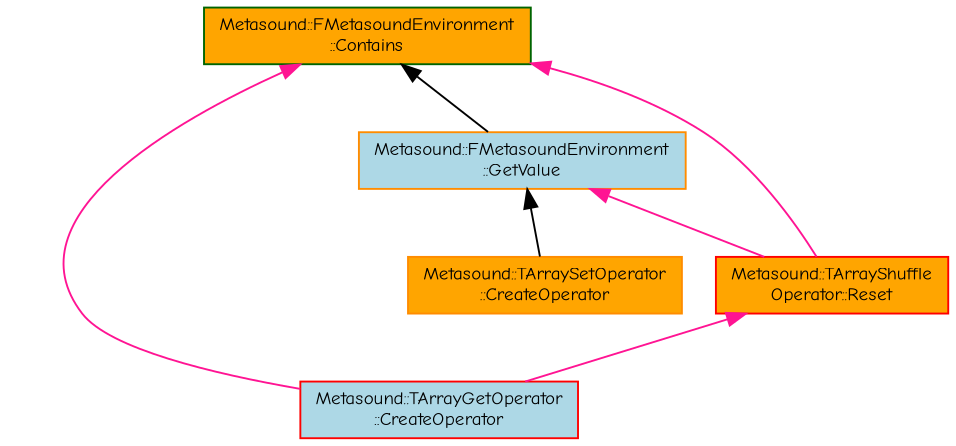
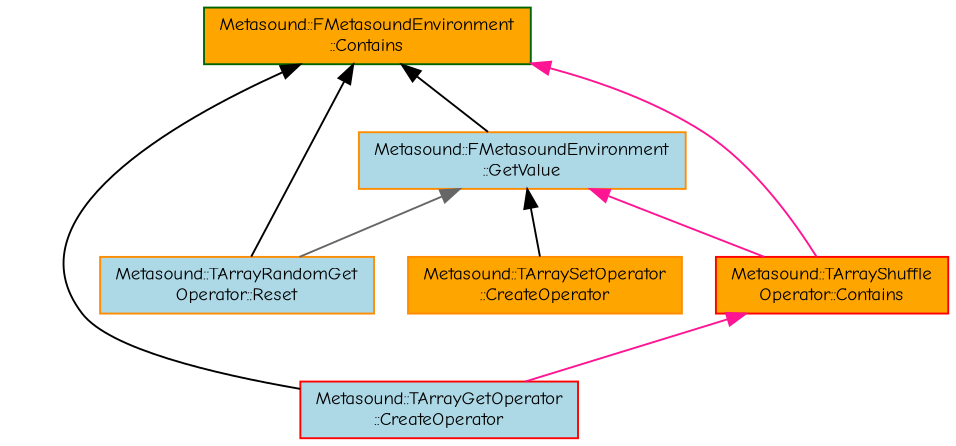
(66, 256) -> (66, 256)
none -> (237, 285)
(832, 285) -> (832, 285)
